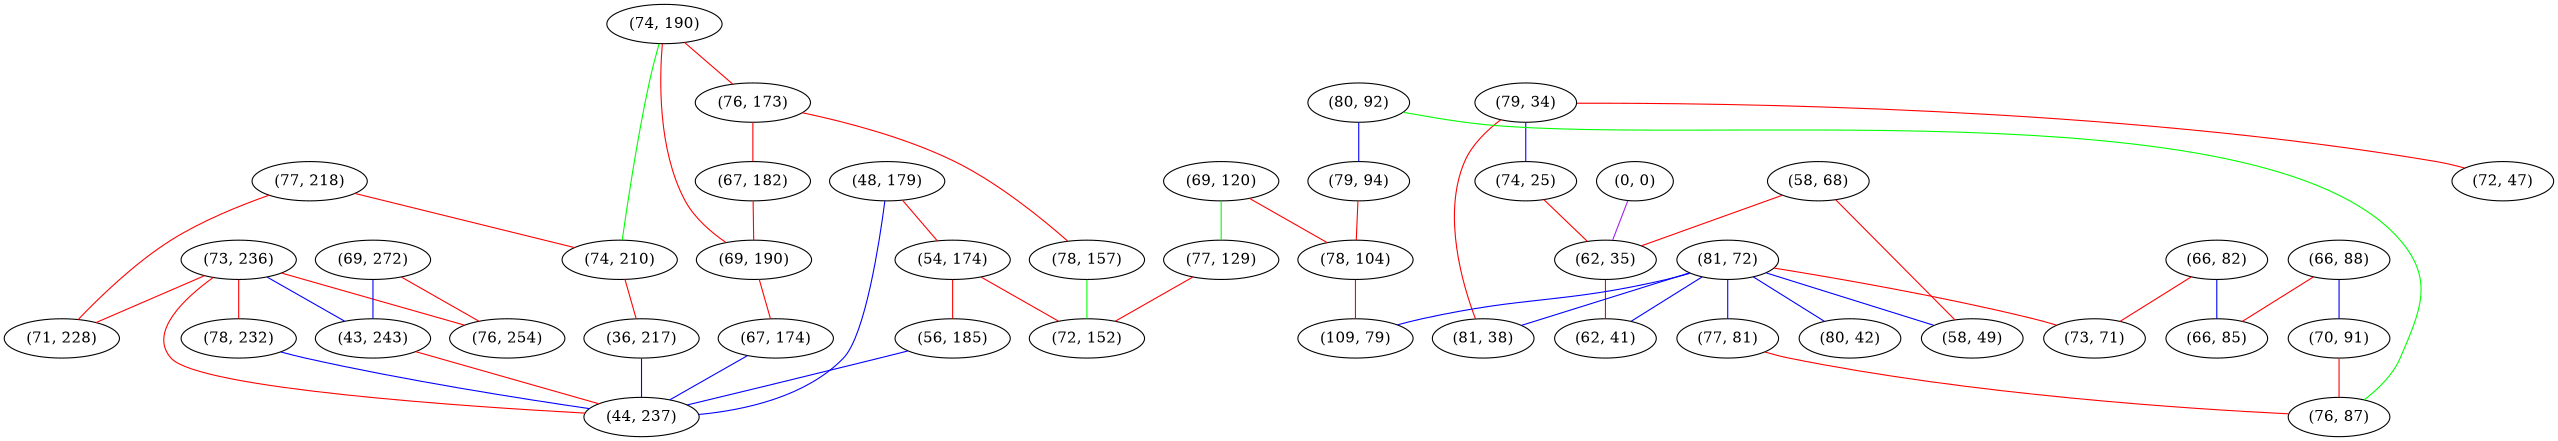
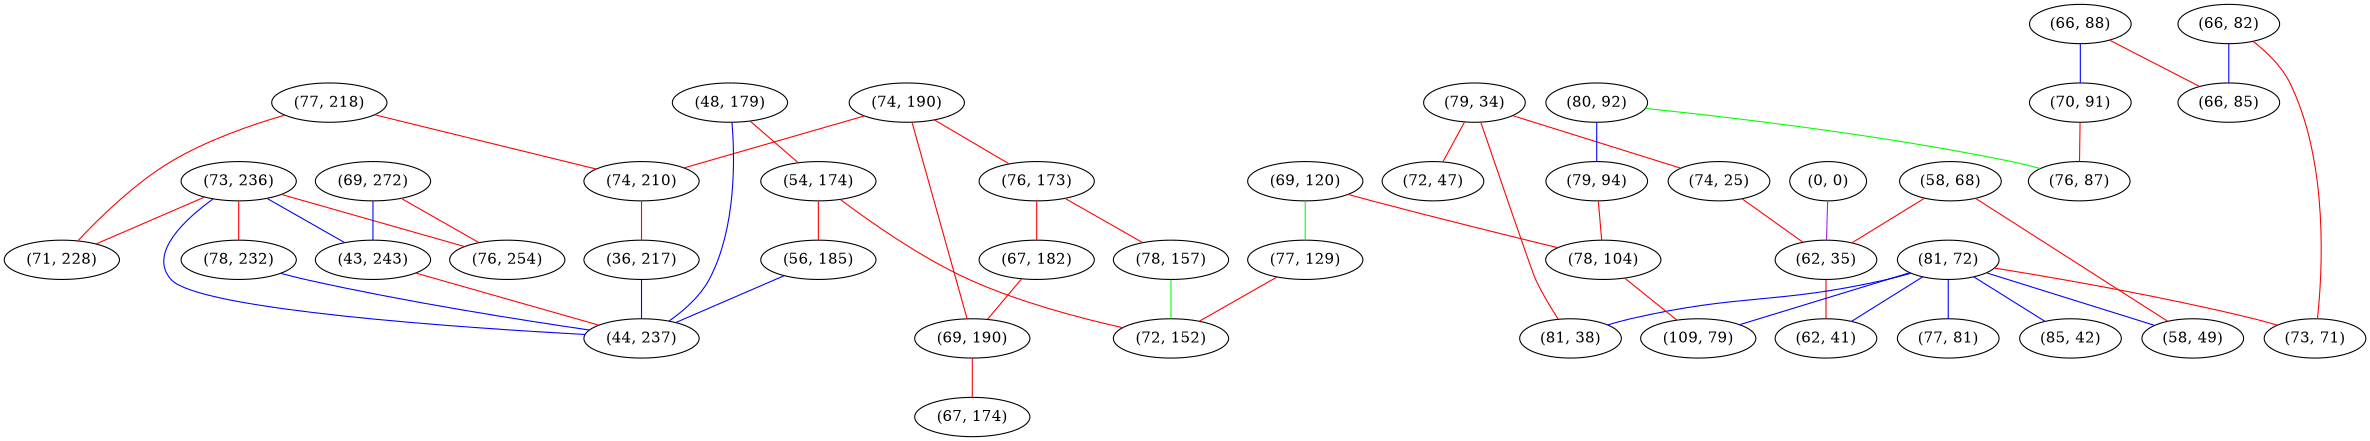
(638, 141) -> (783, 139)
(1526, 142) -> (1588, 139)
(1850, 338) -> (2070, 338)
(709, 378) -> none
(325, 392) -> (325, 314)
(2025, 393) -> none
